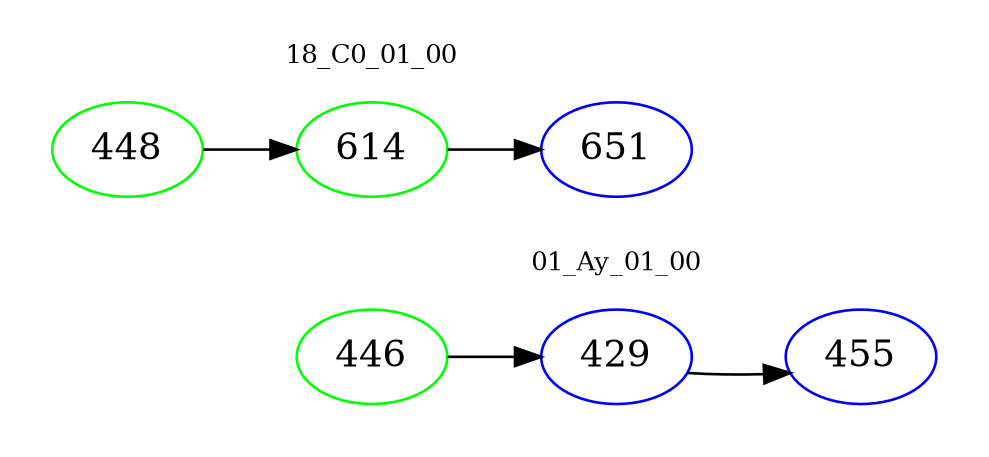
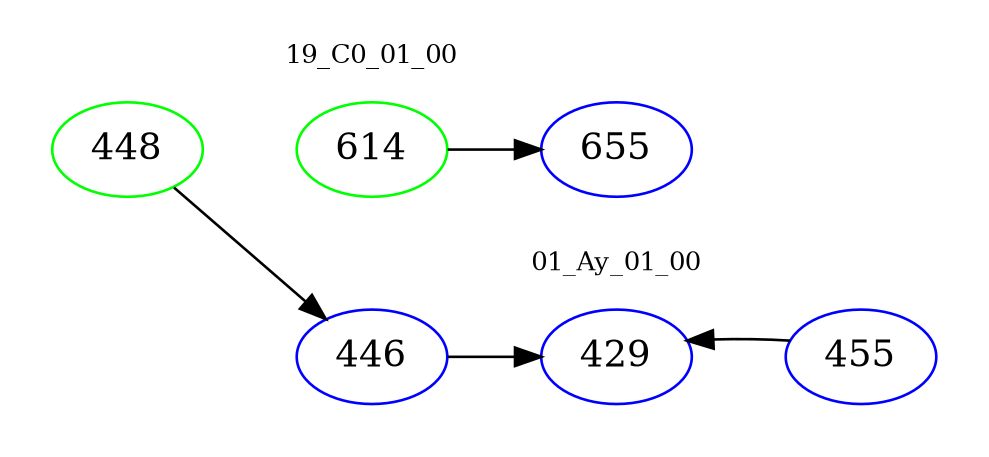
(372, 56) -> (372, 56)
(237, 150) -> (240, 244)
(617, 150) -> (617, 150)
(372, 357) -> (372, 357)
(725, 374) -> (752, 339)
